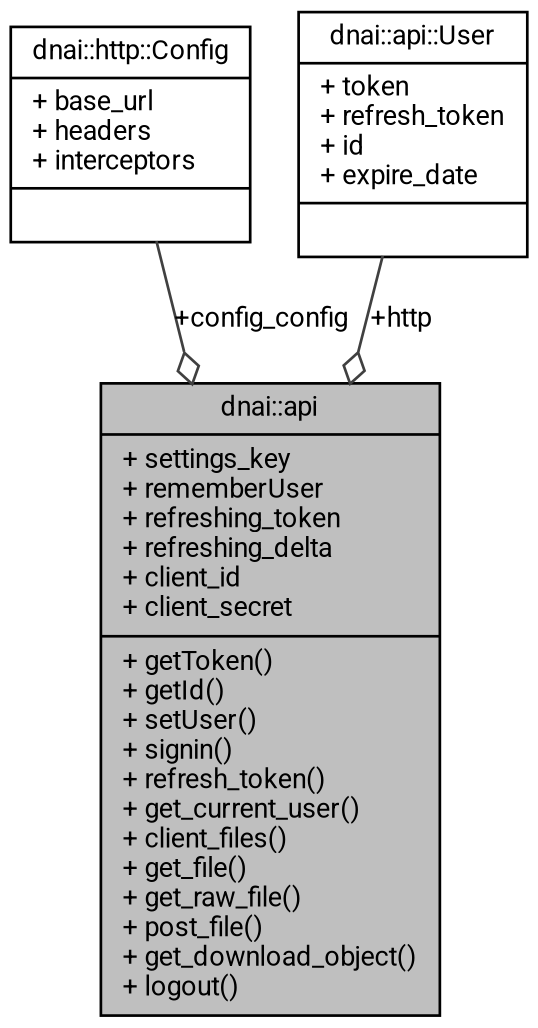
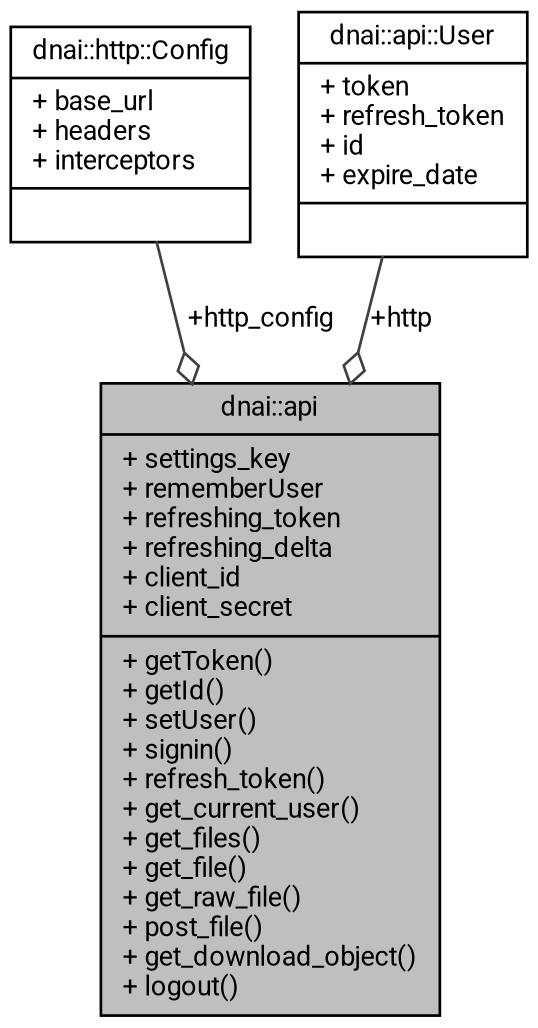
(258, 320) -> (258, 320)
(206, 839) -> (192, 839)
